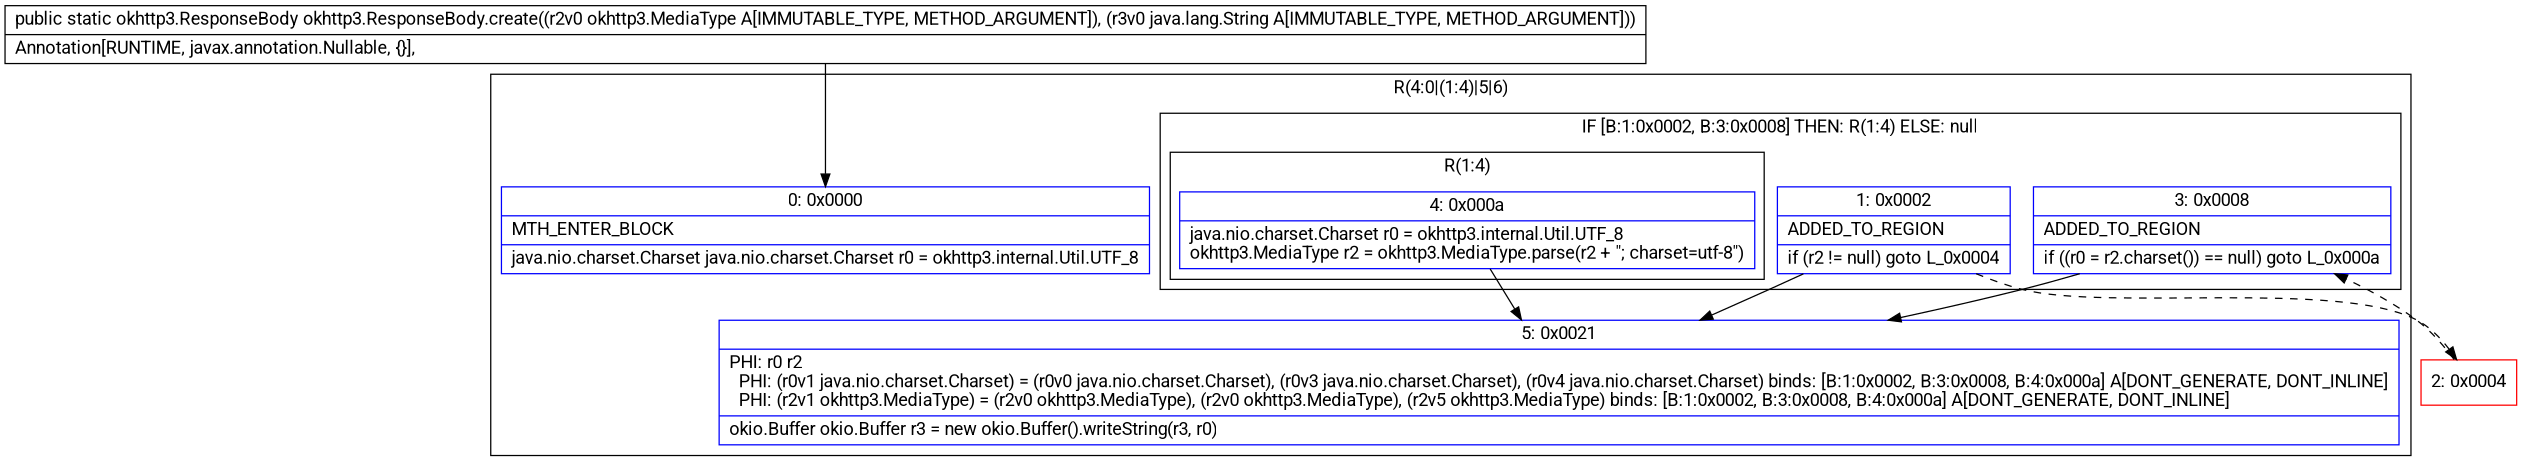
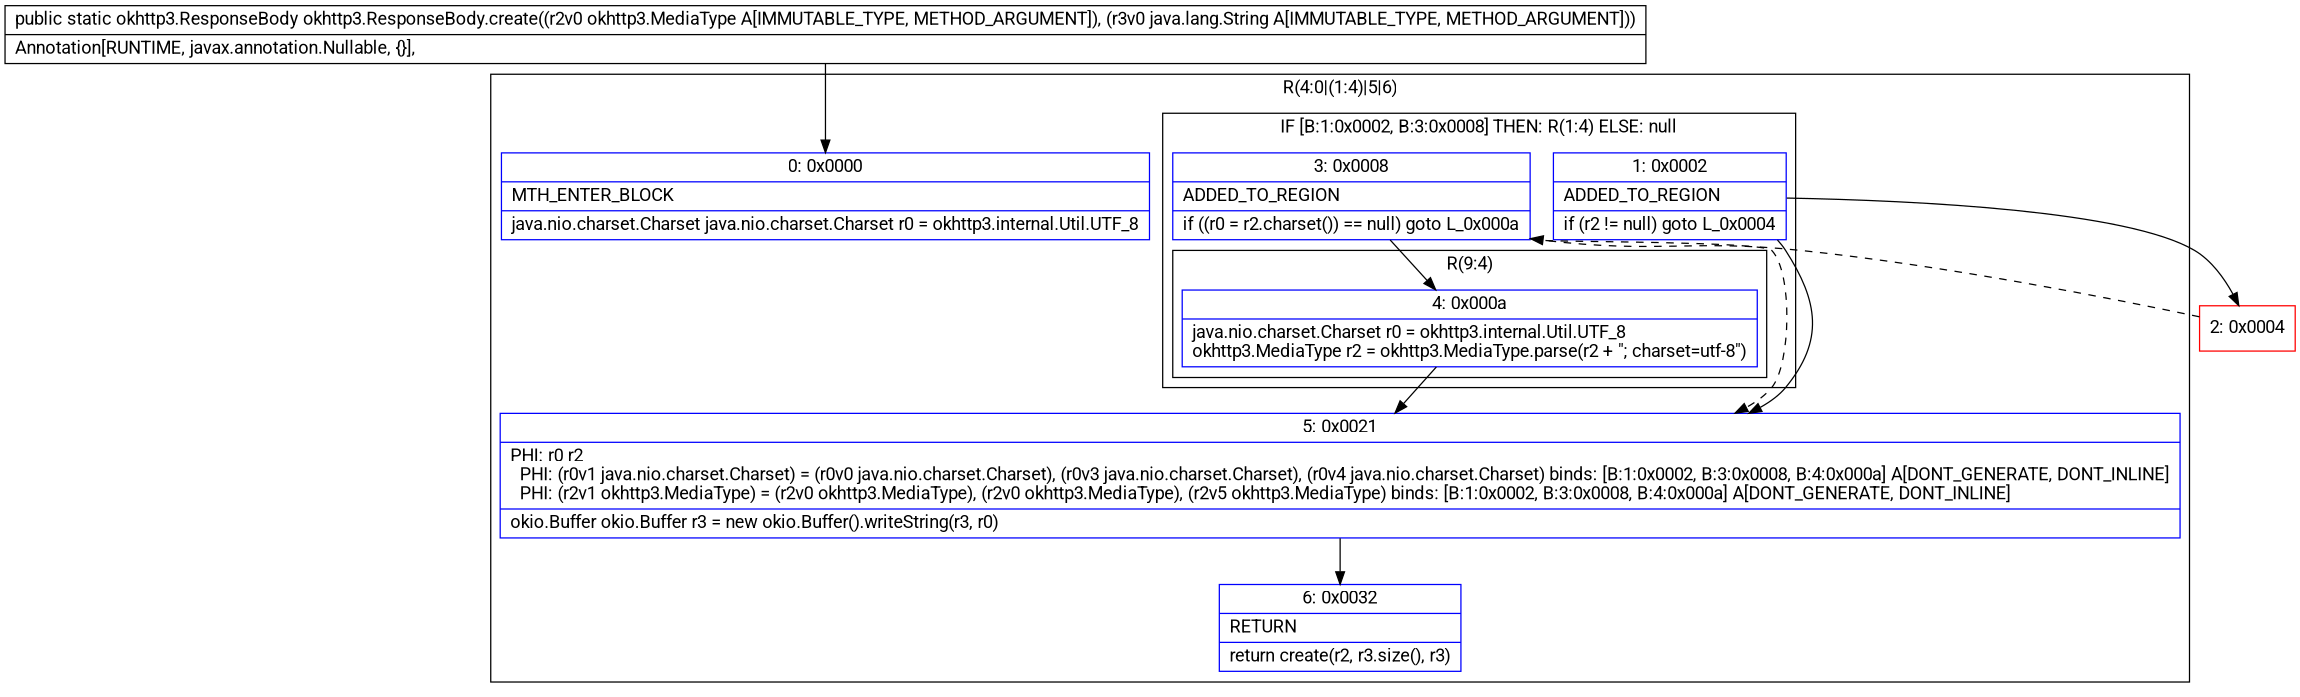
(1467, 167) -> (1470, 265)
none -> (1409, 260)
(1991, 297) -> (1776, 257)
(2218, 298) -> (2022, 211)
none -> (1340, 628)
